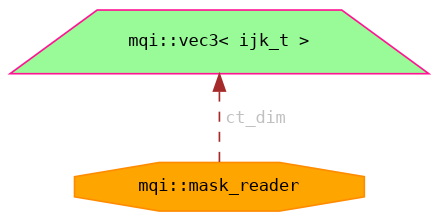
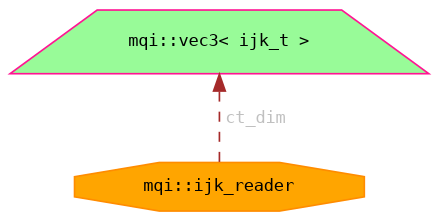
(219, 187) -> (219, 187)
